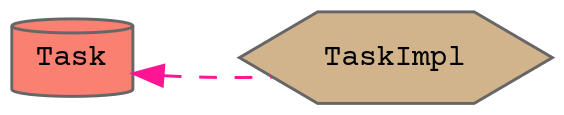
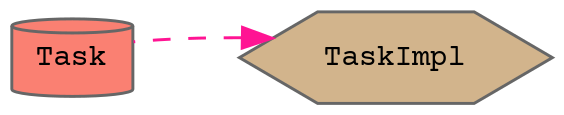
(218, 77) -> (187, 38)
